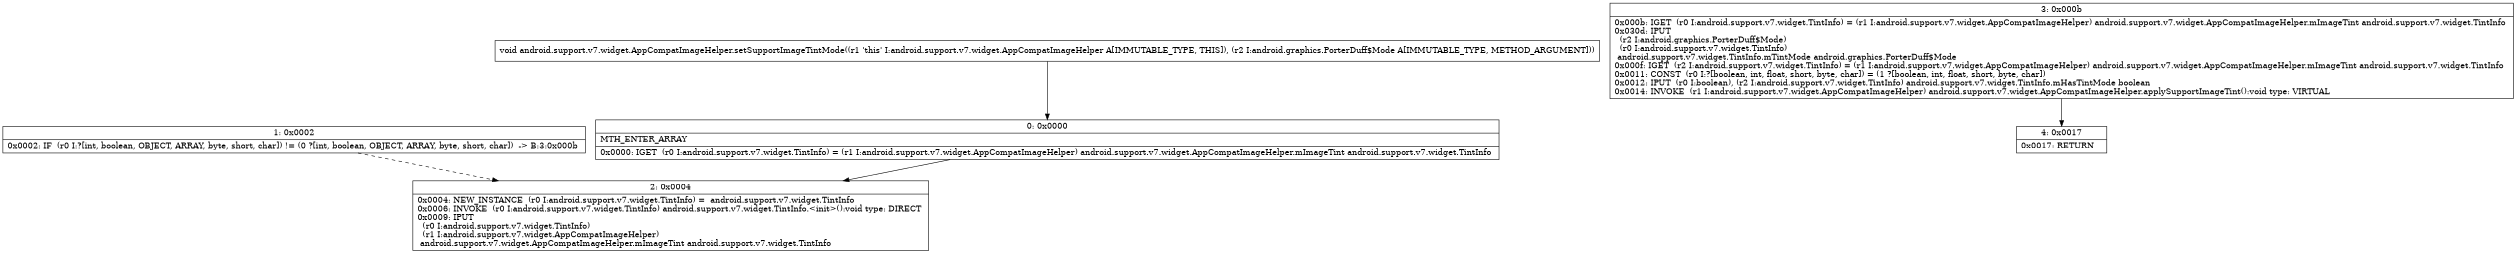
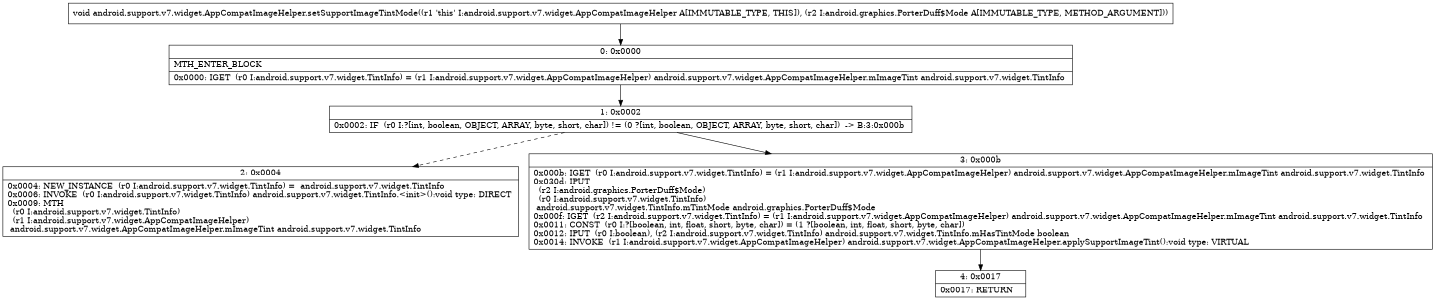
(644, 139) -> (218, 65)
none -> (721, 143)
(900, 170) -> (621, 93)
(448, 218) -> (38, 204)
